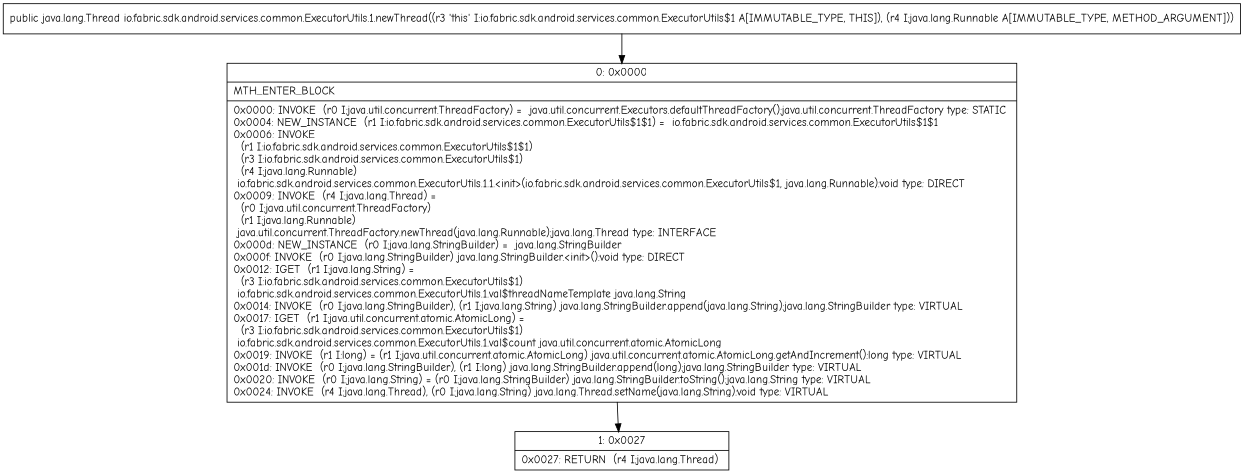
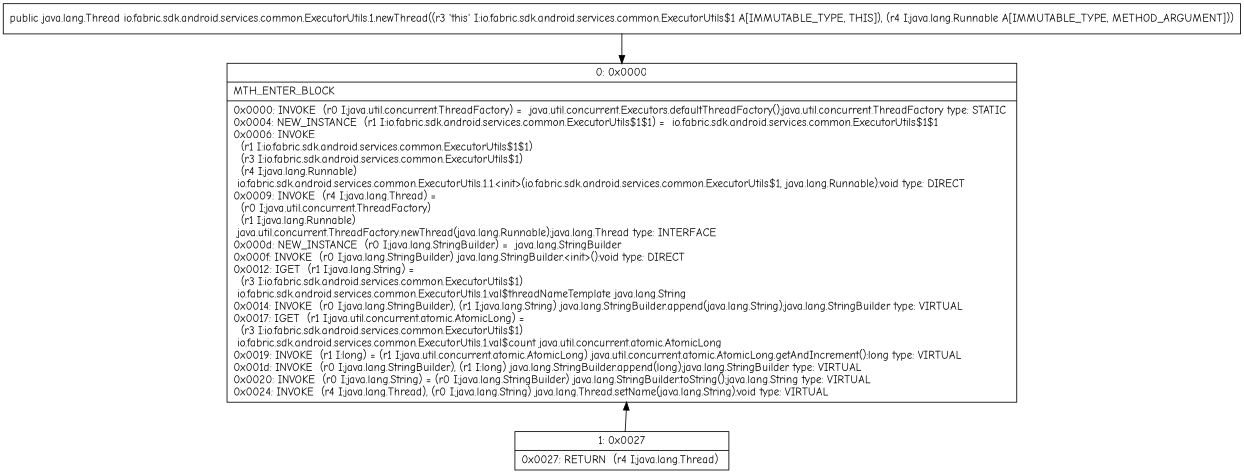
(618, 413) -> (626, 421)
